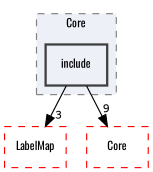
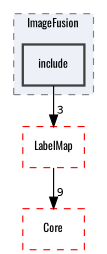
(76, 25) -> (54, 25)
(95, 102) -> (54, 183)
